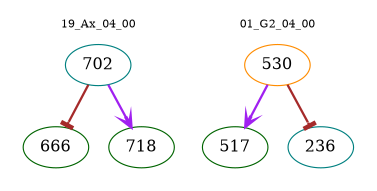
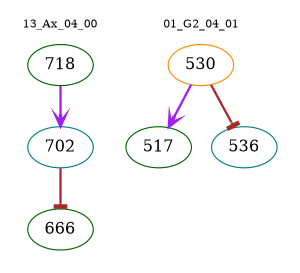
(99, 25) -> (61, 25)
(278, 25) -> (202, 25)
(117, 101) -> (61, 101)
(321, 147) -> (244, 147)
